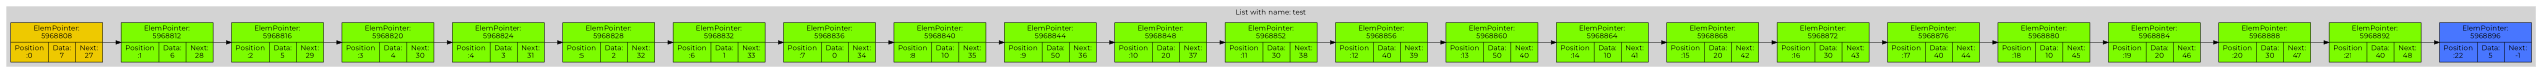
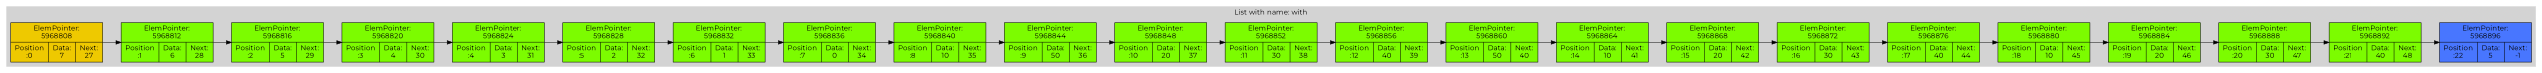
(1271, 13) -> (1271, 13)
